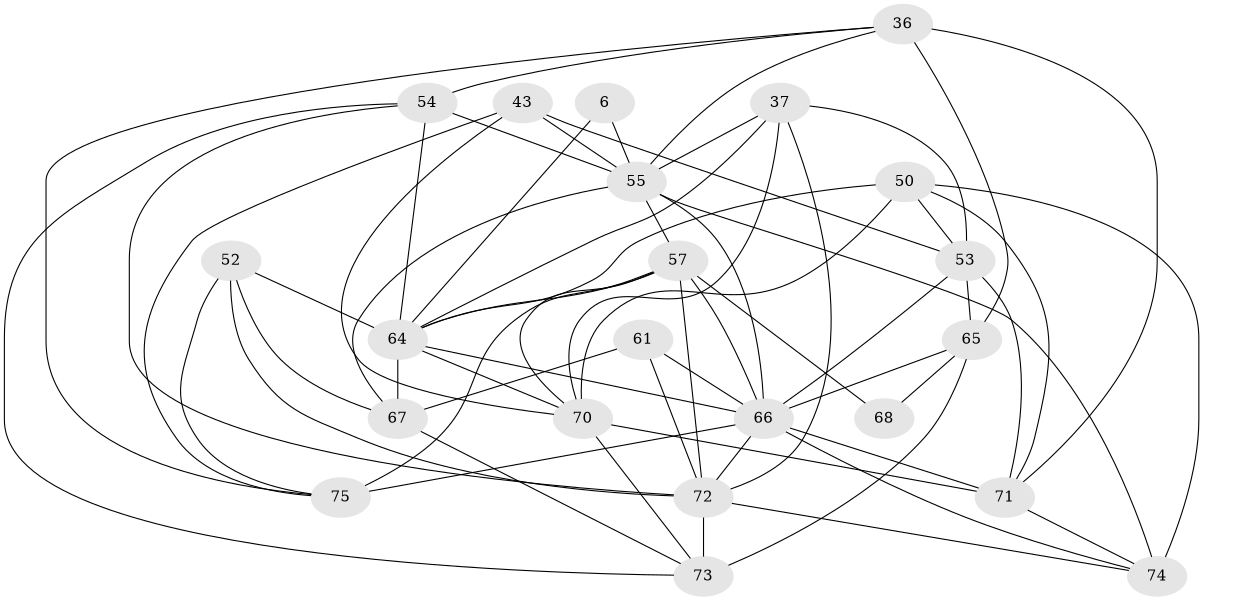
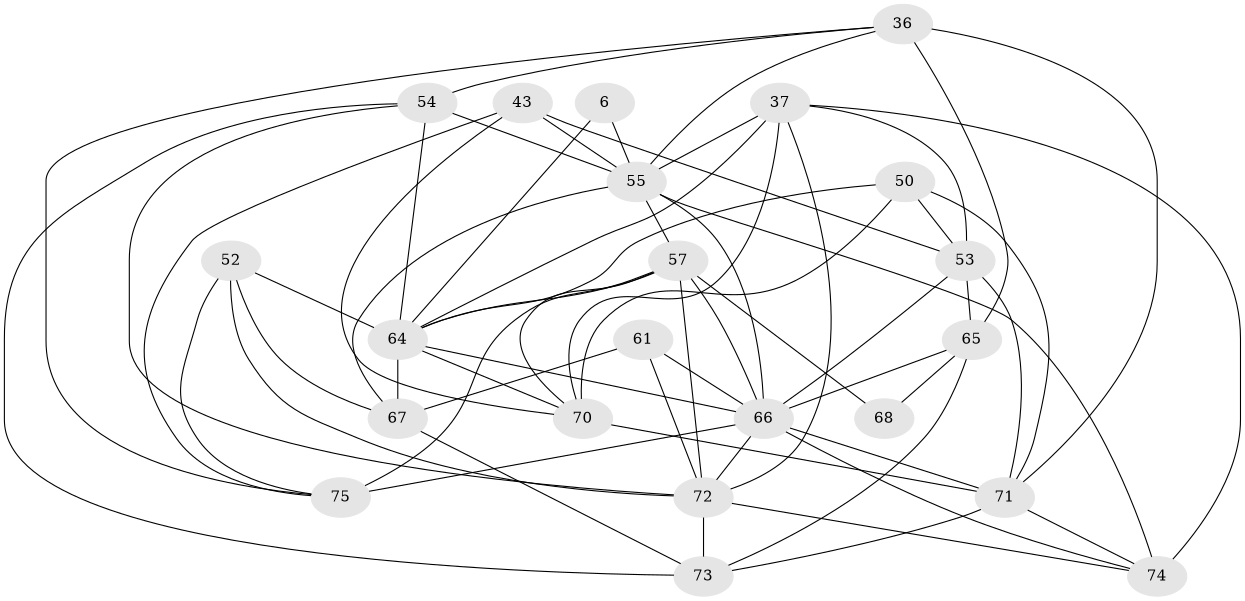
(1183, 287) -> (1175, 212)
(648, 504) -> (858, 545)
